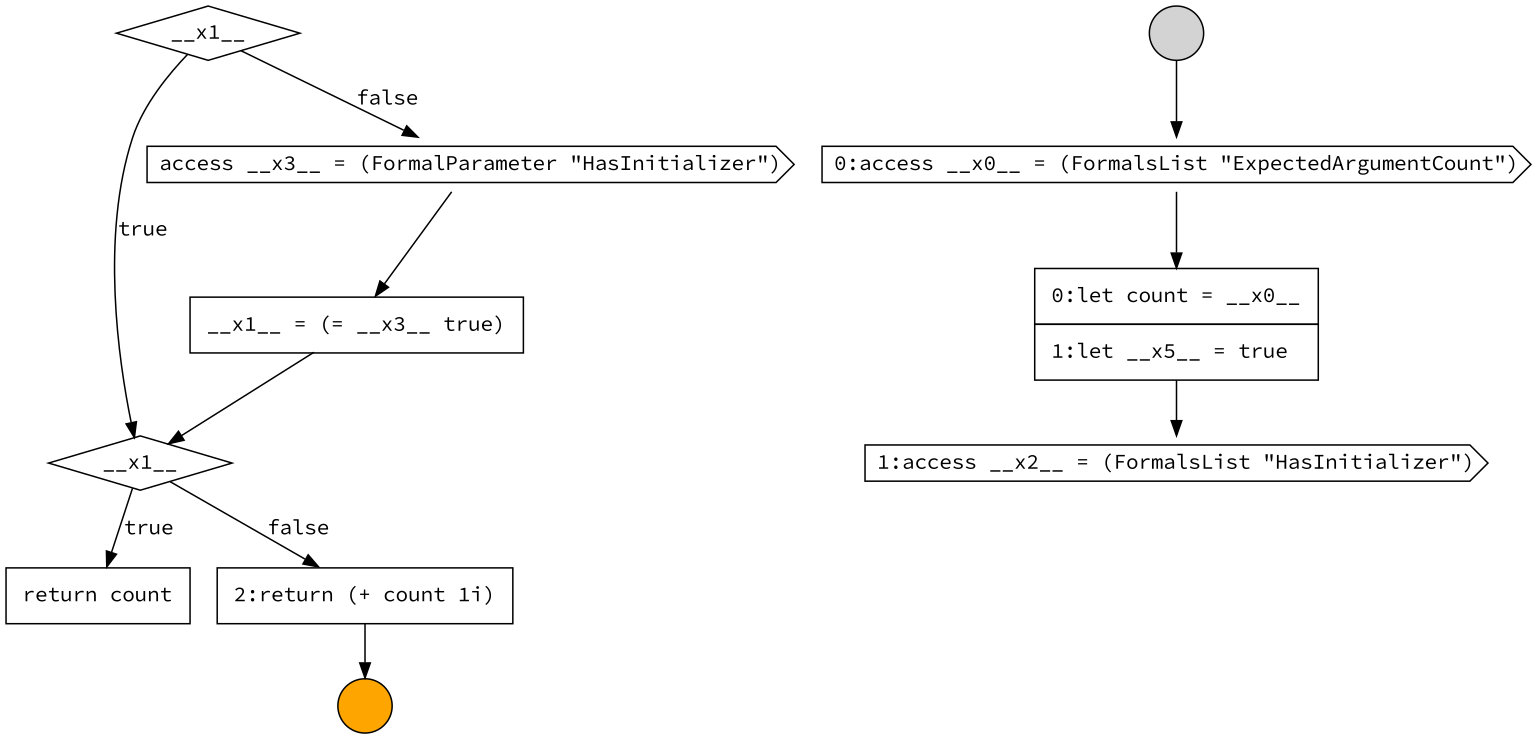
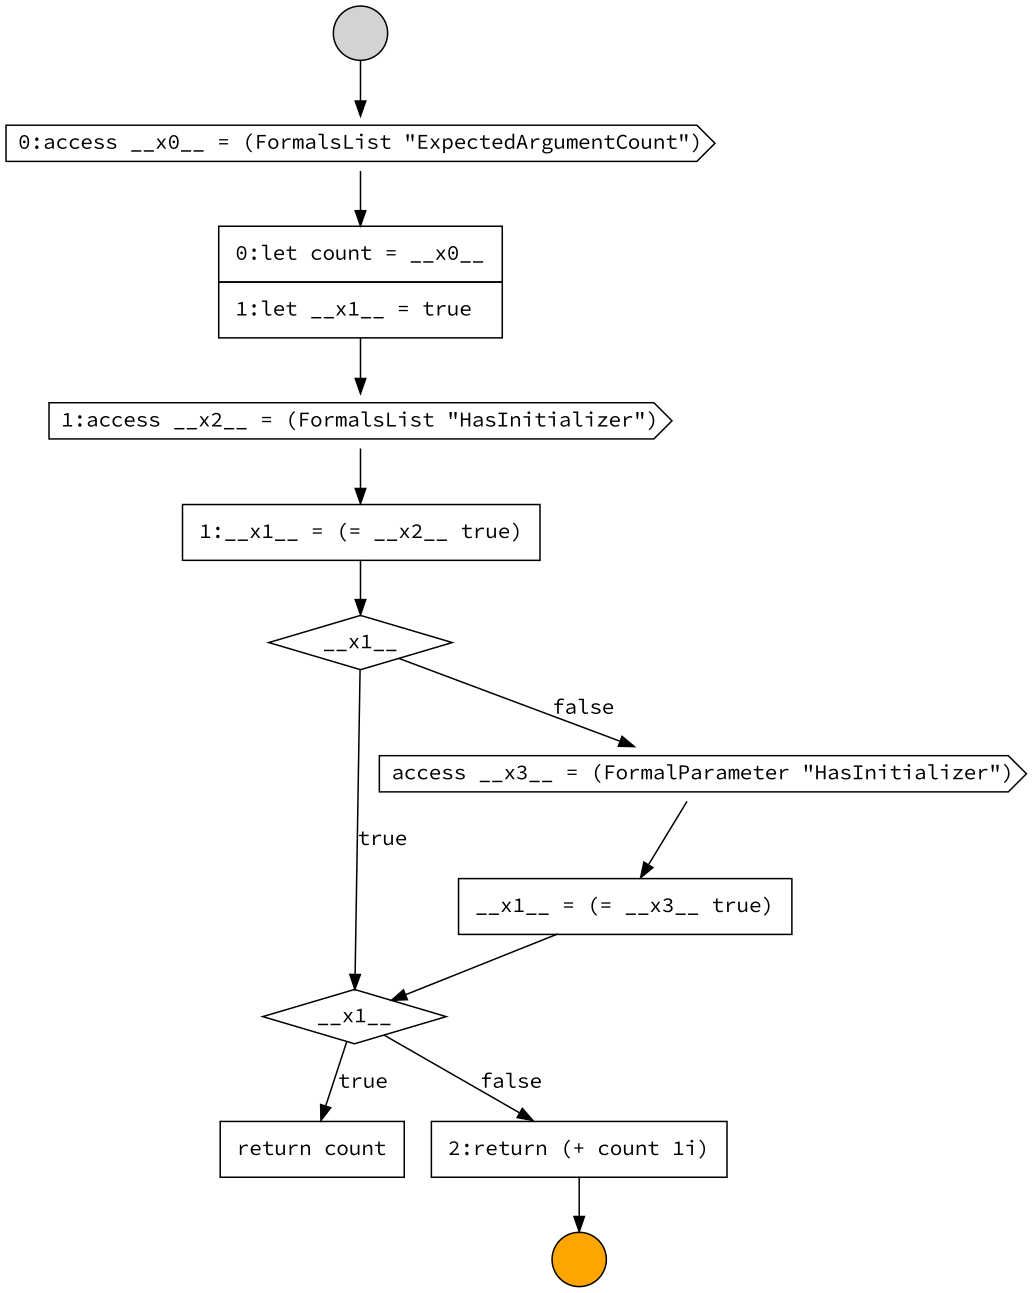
(1170, 351) -> (354, 309)
none -> (360, 532)
